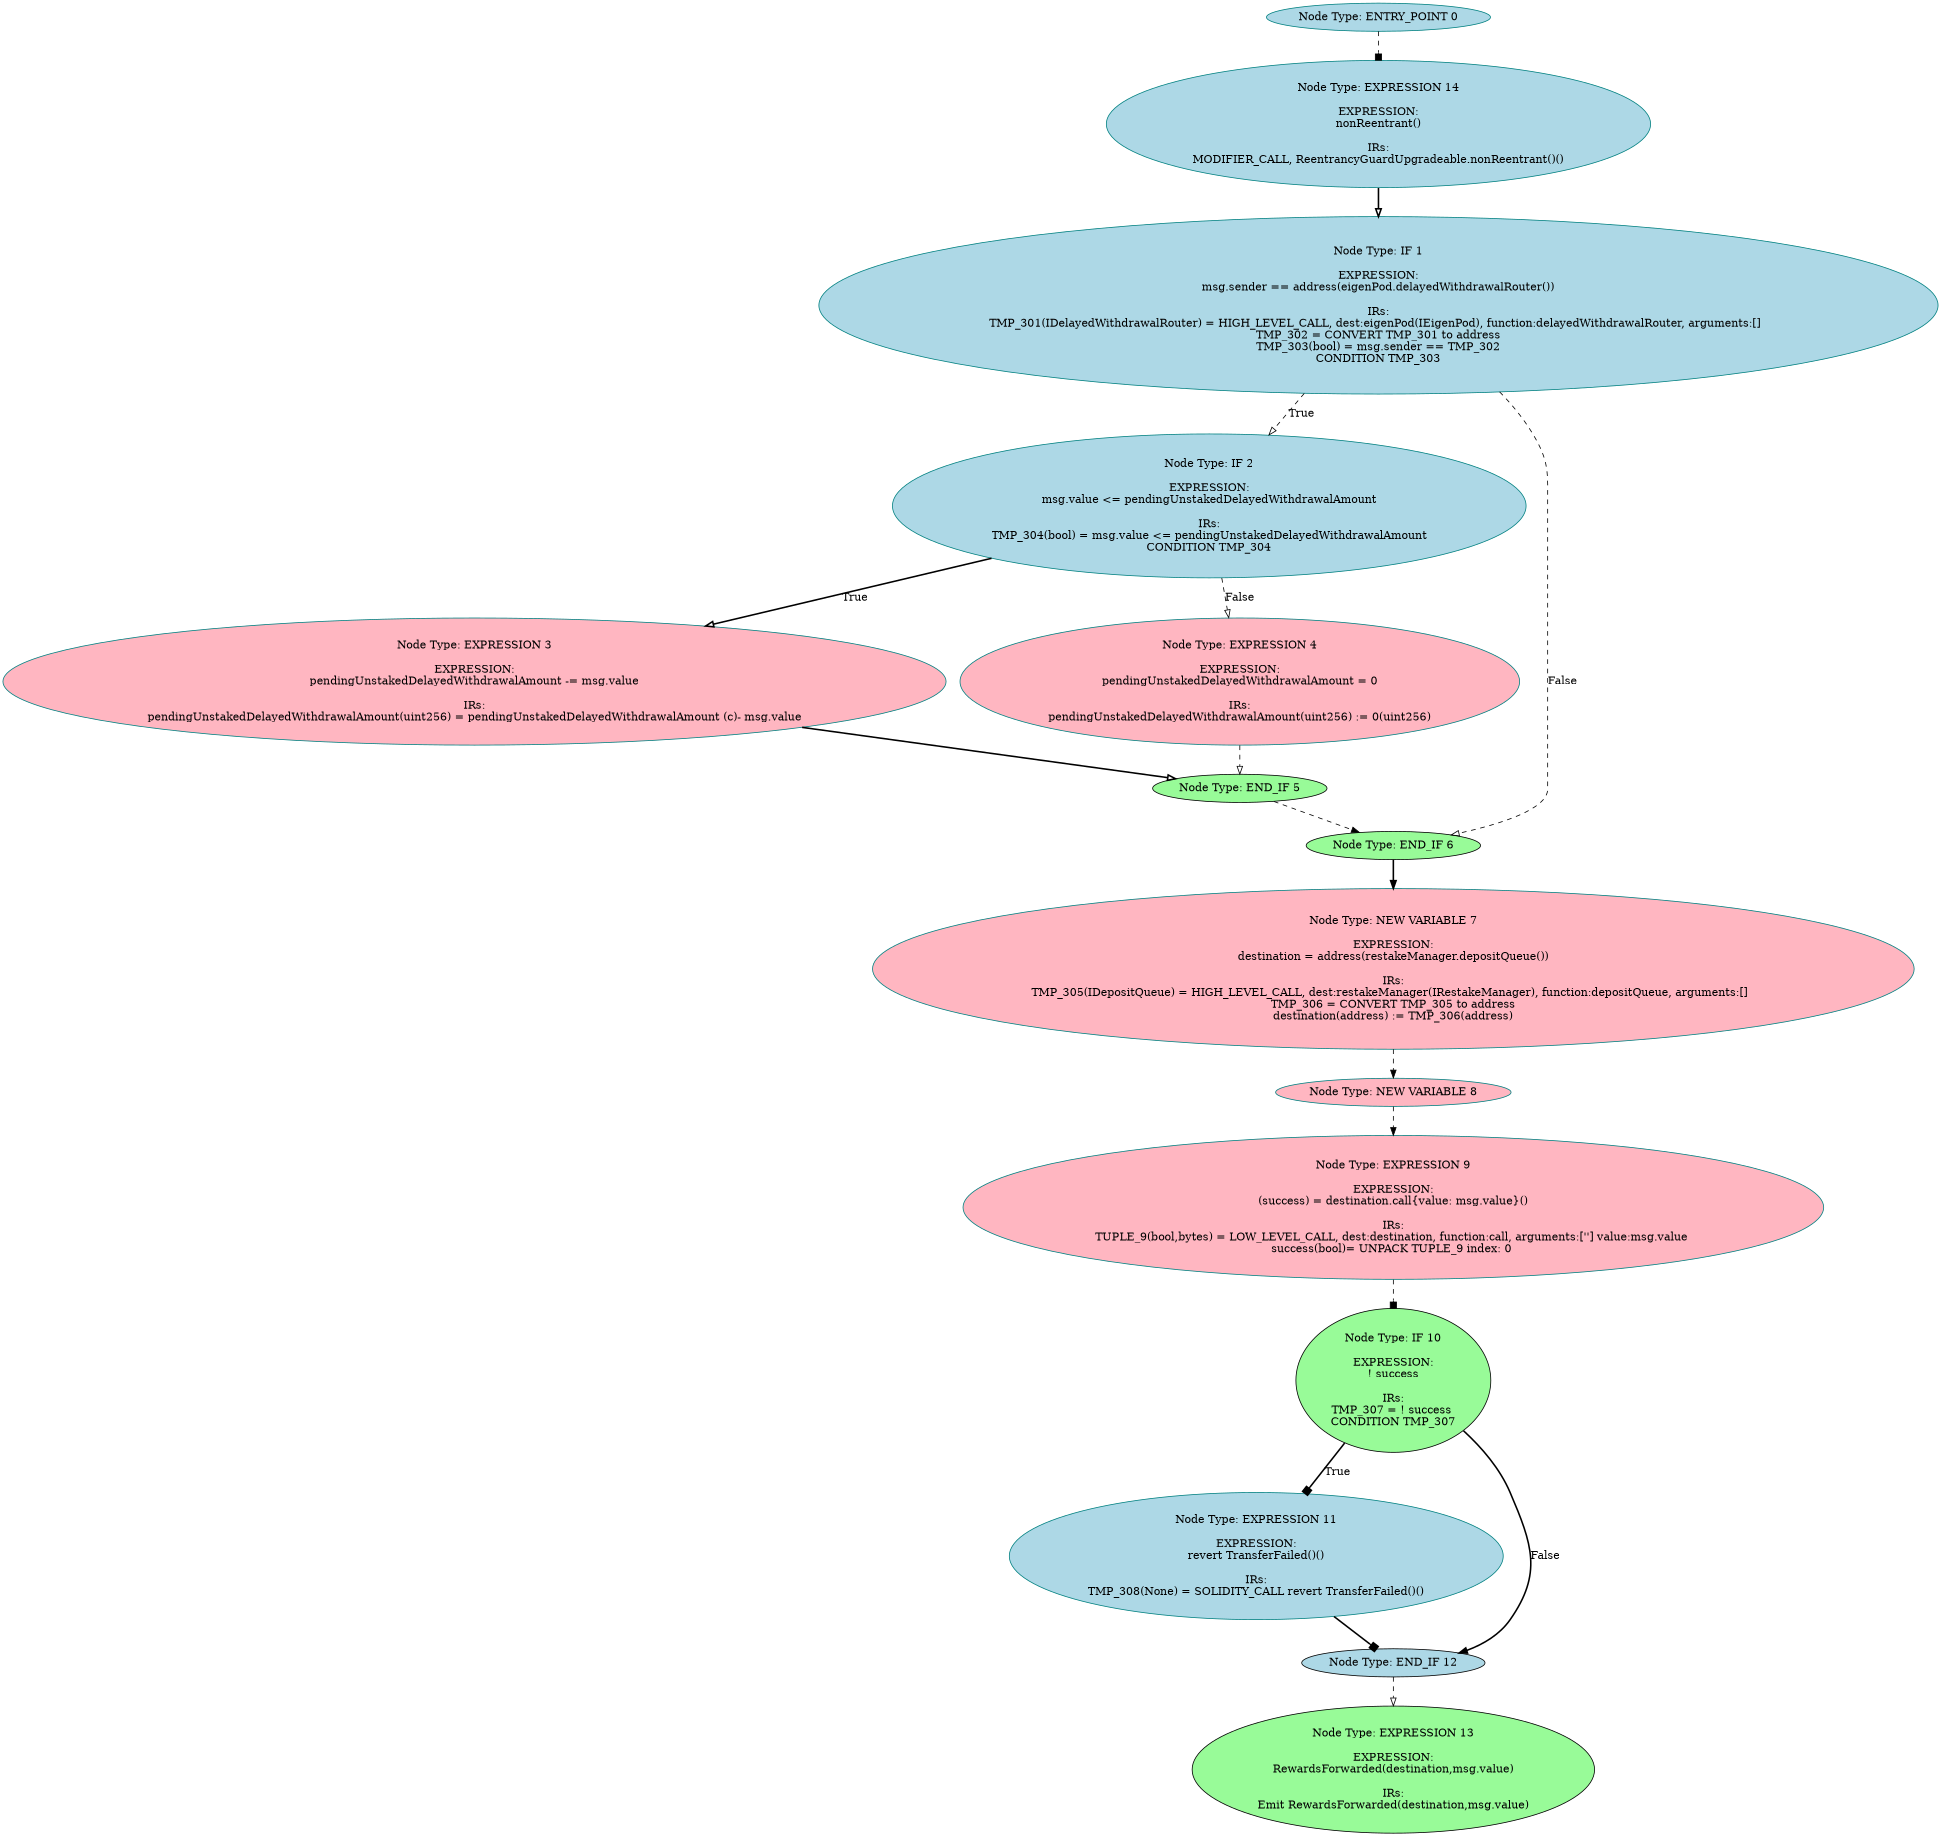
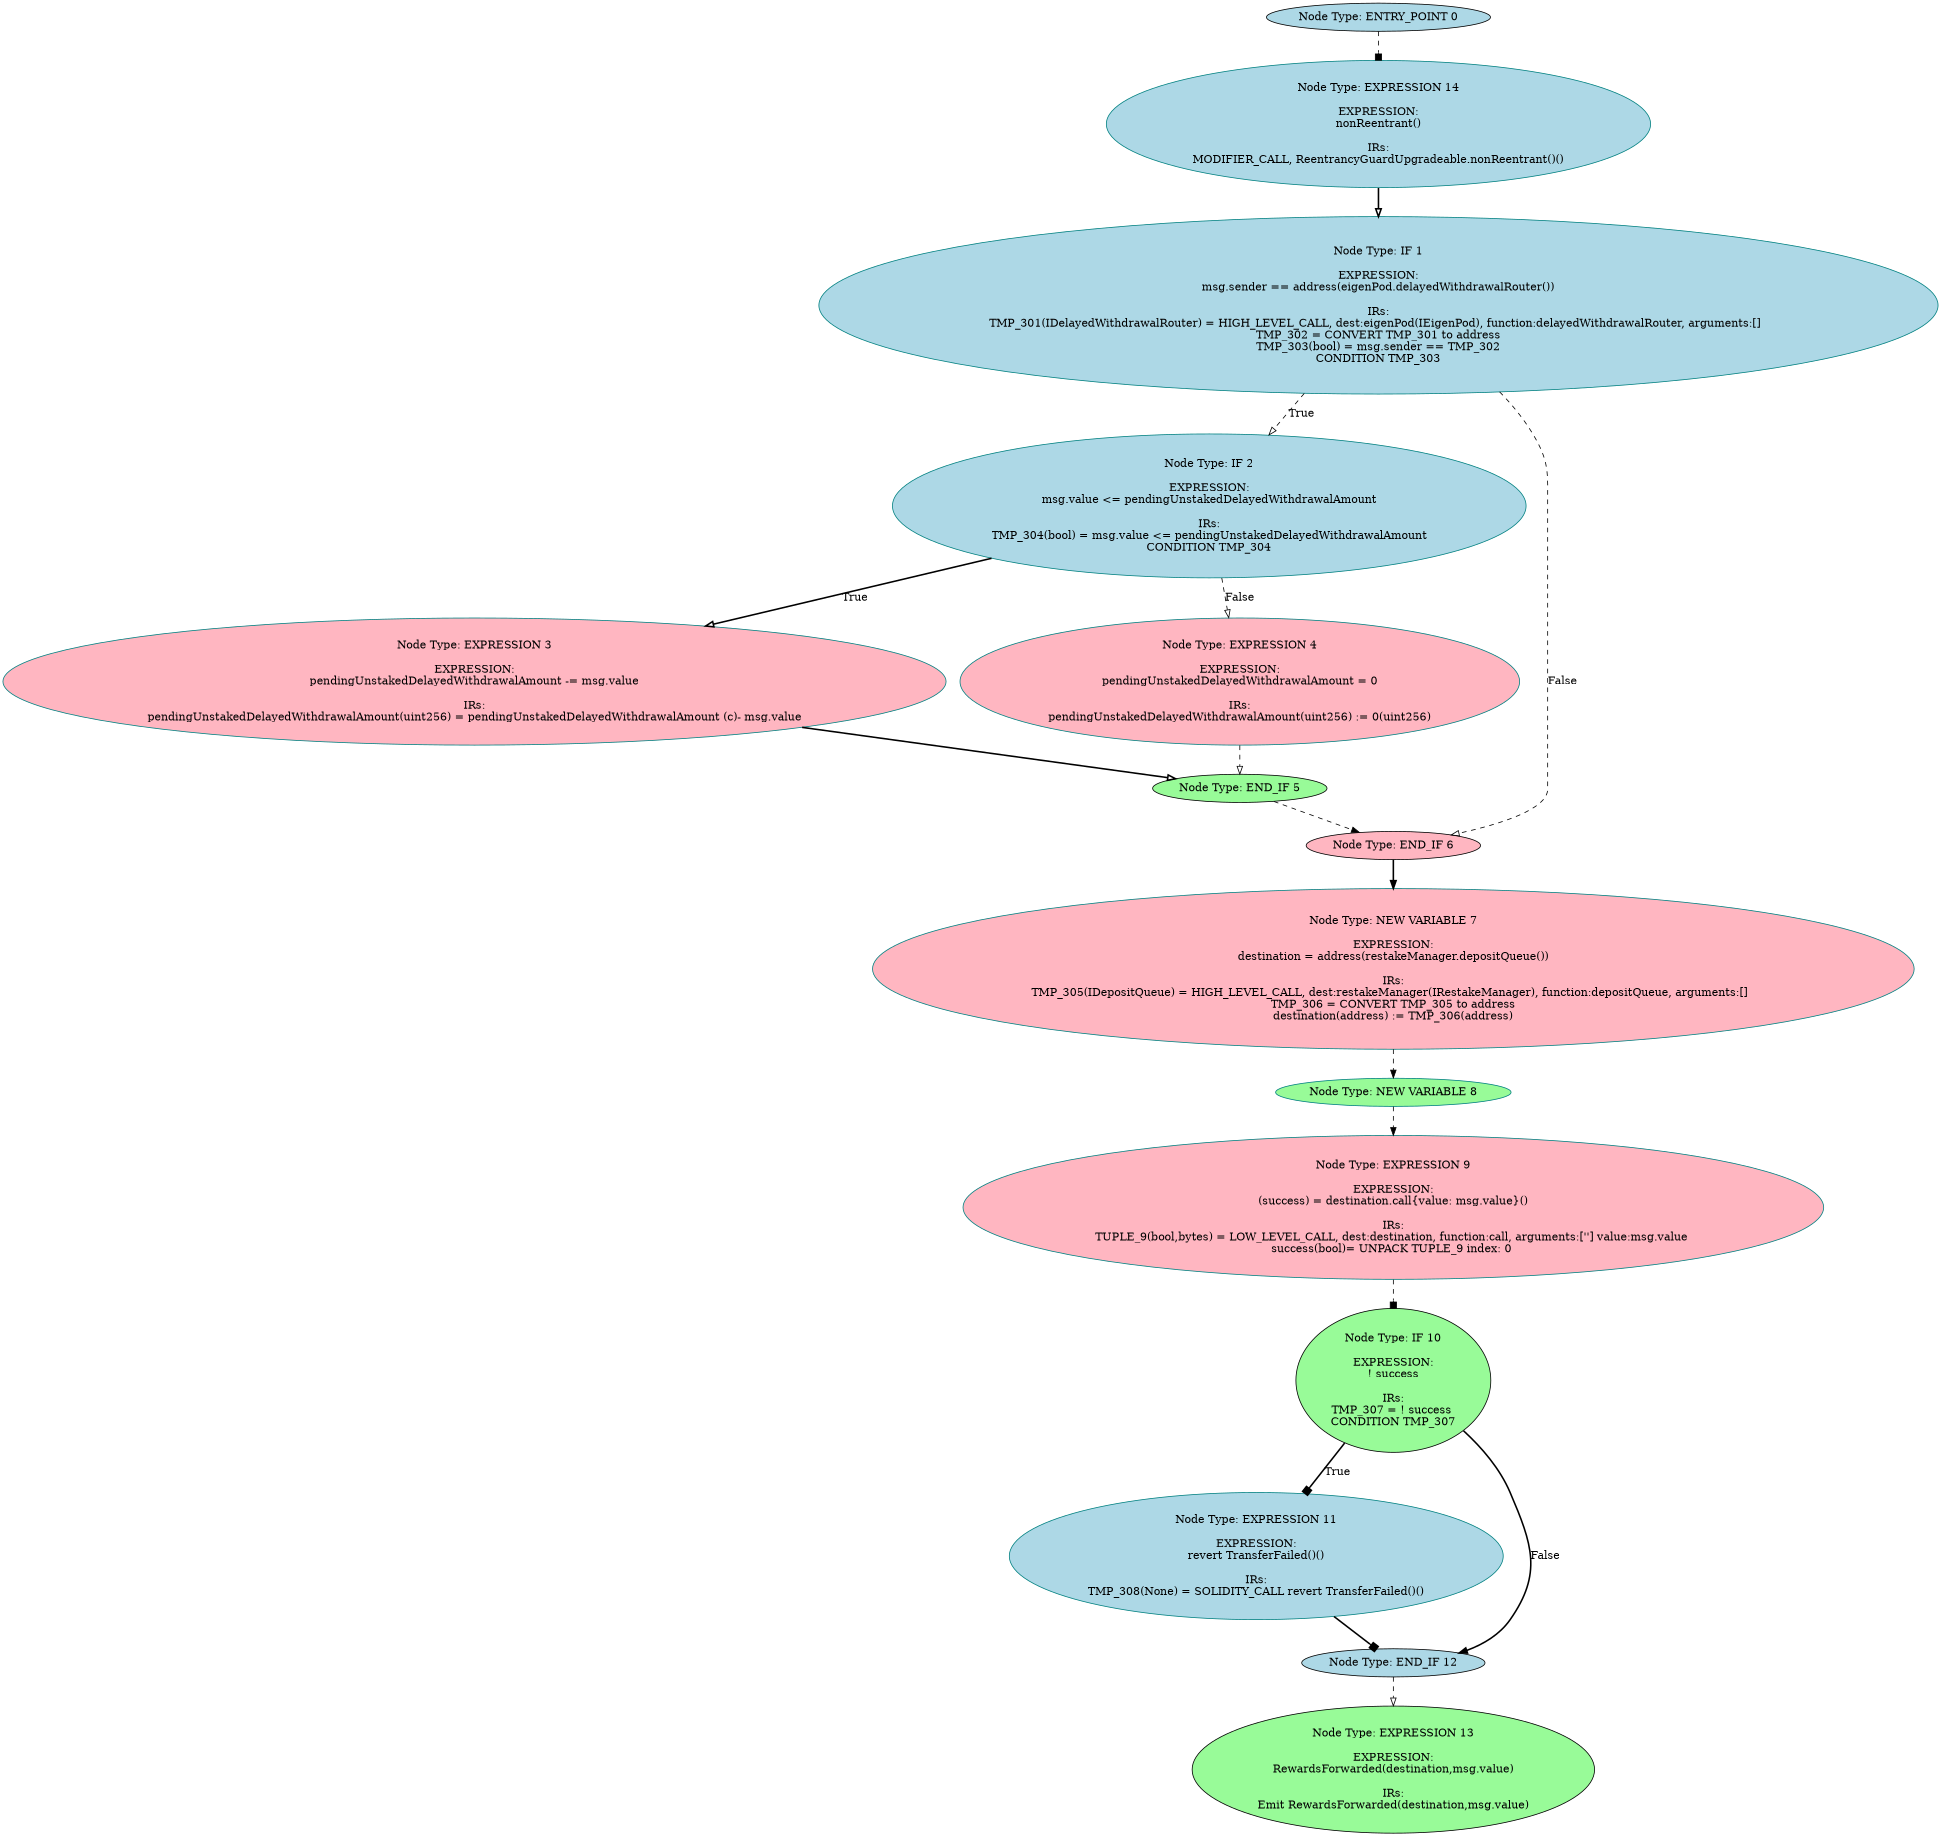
(1378, 17) -> (1378, 17)
(1393, 846) -> (1393, 846)
(1393, 1092) -> (1393, 1092)
